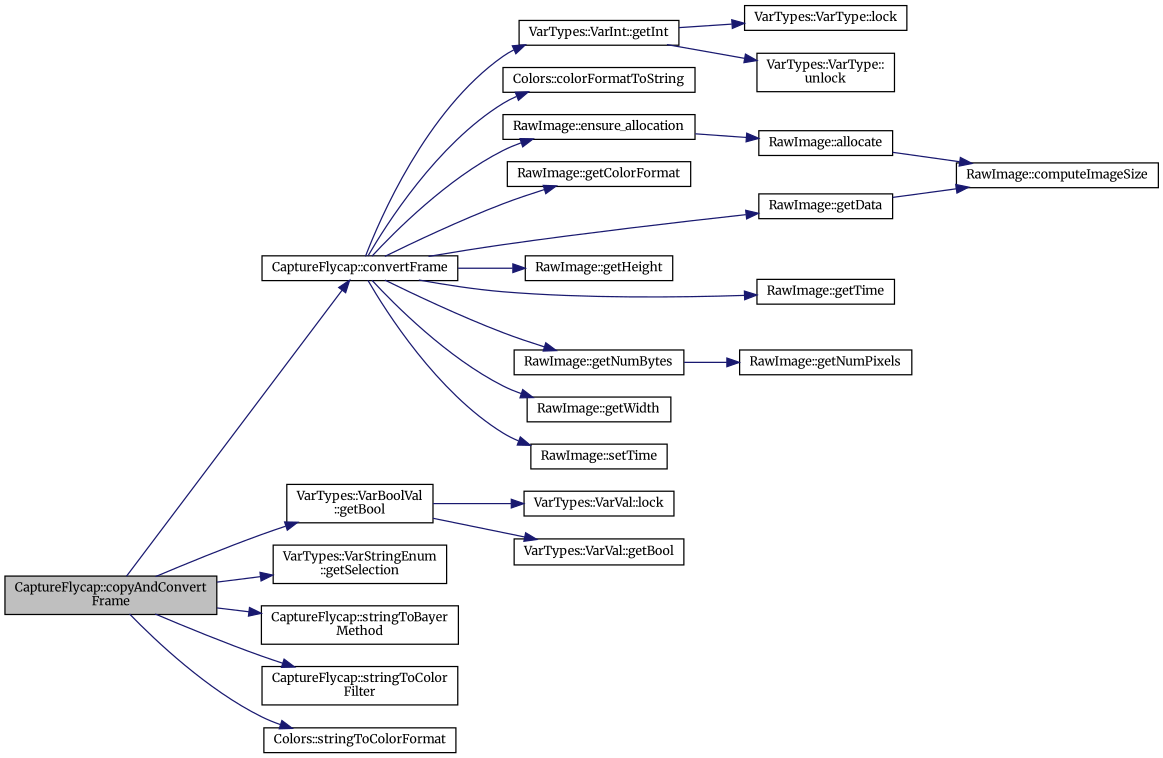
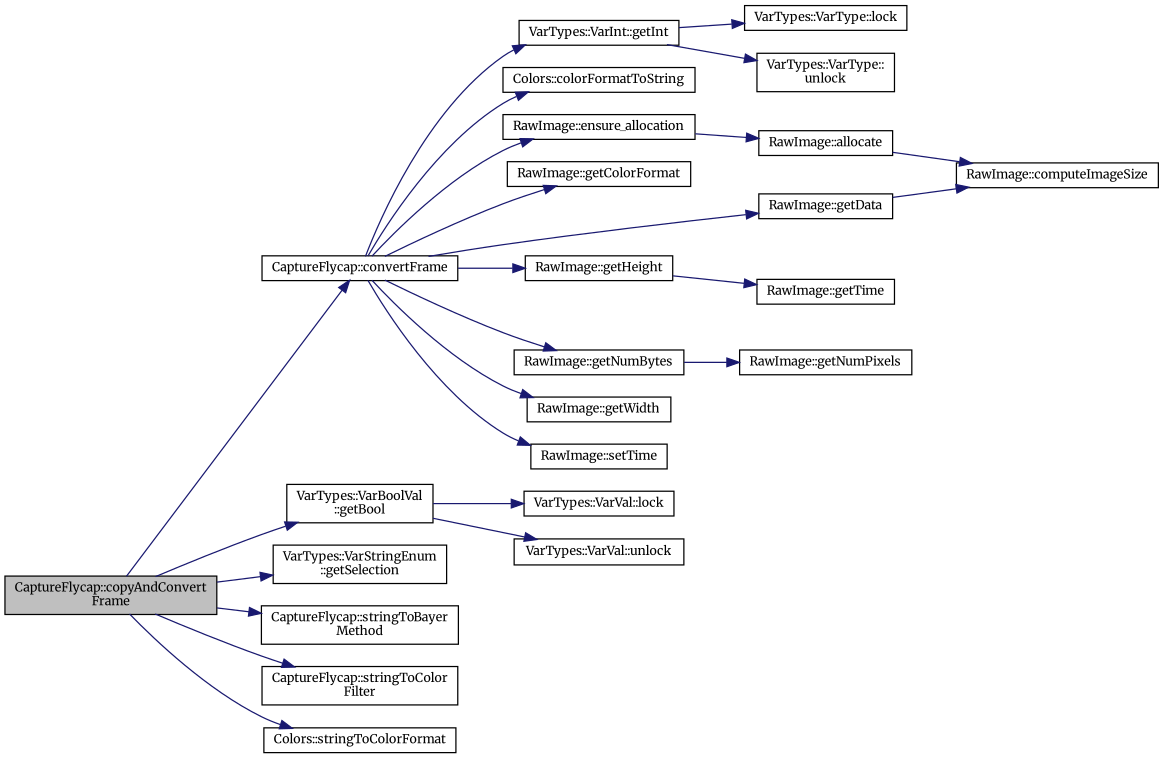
(581, 296) -> (709, 280)
(599, 552) -> (599, 552)
